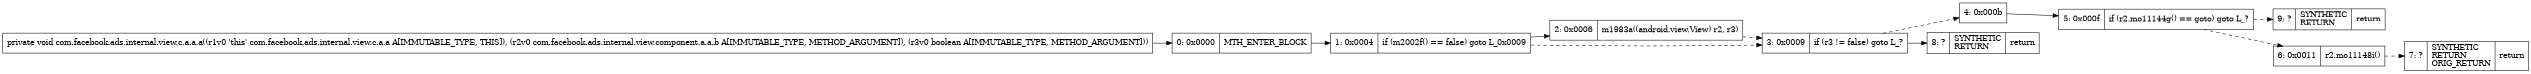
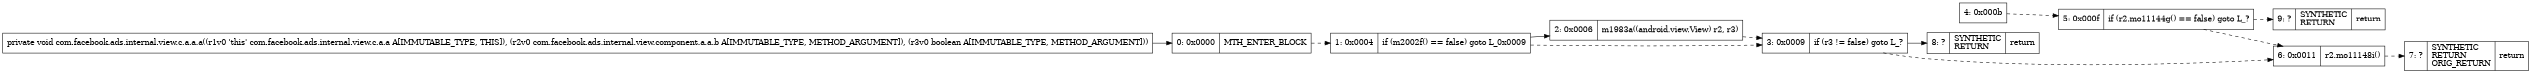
(2030, 15) -> (2030, 15)
(2179, 19) -> (2179, 19)
(1918, 26) -> (2075, 65)
(1318, 43) -> (1318, 43)
